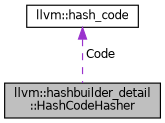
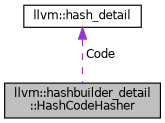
(83, 16) -> (83, 16)
